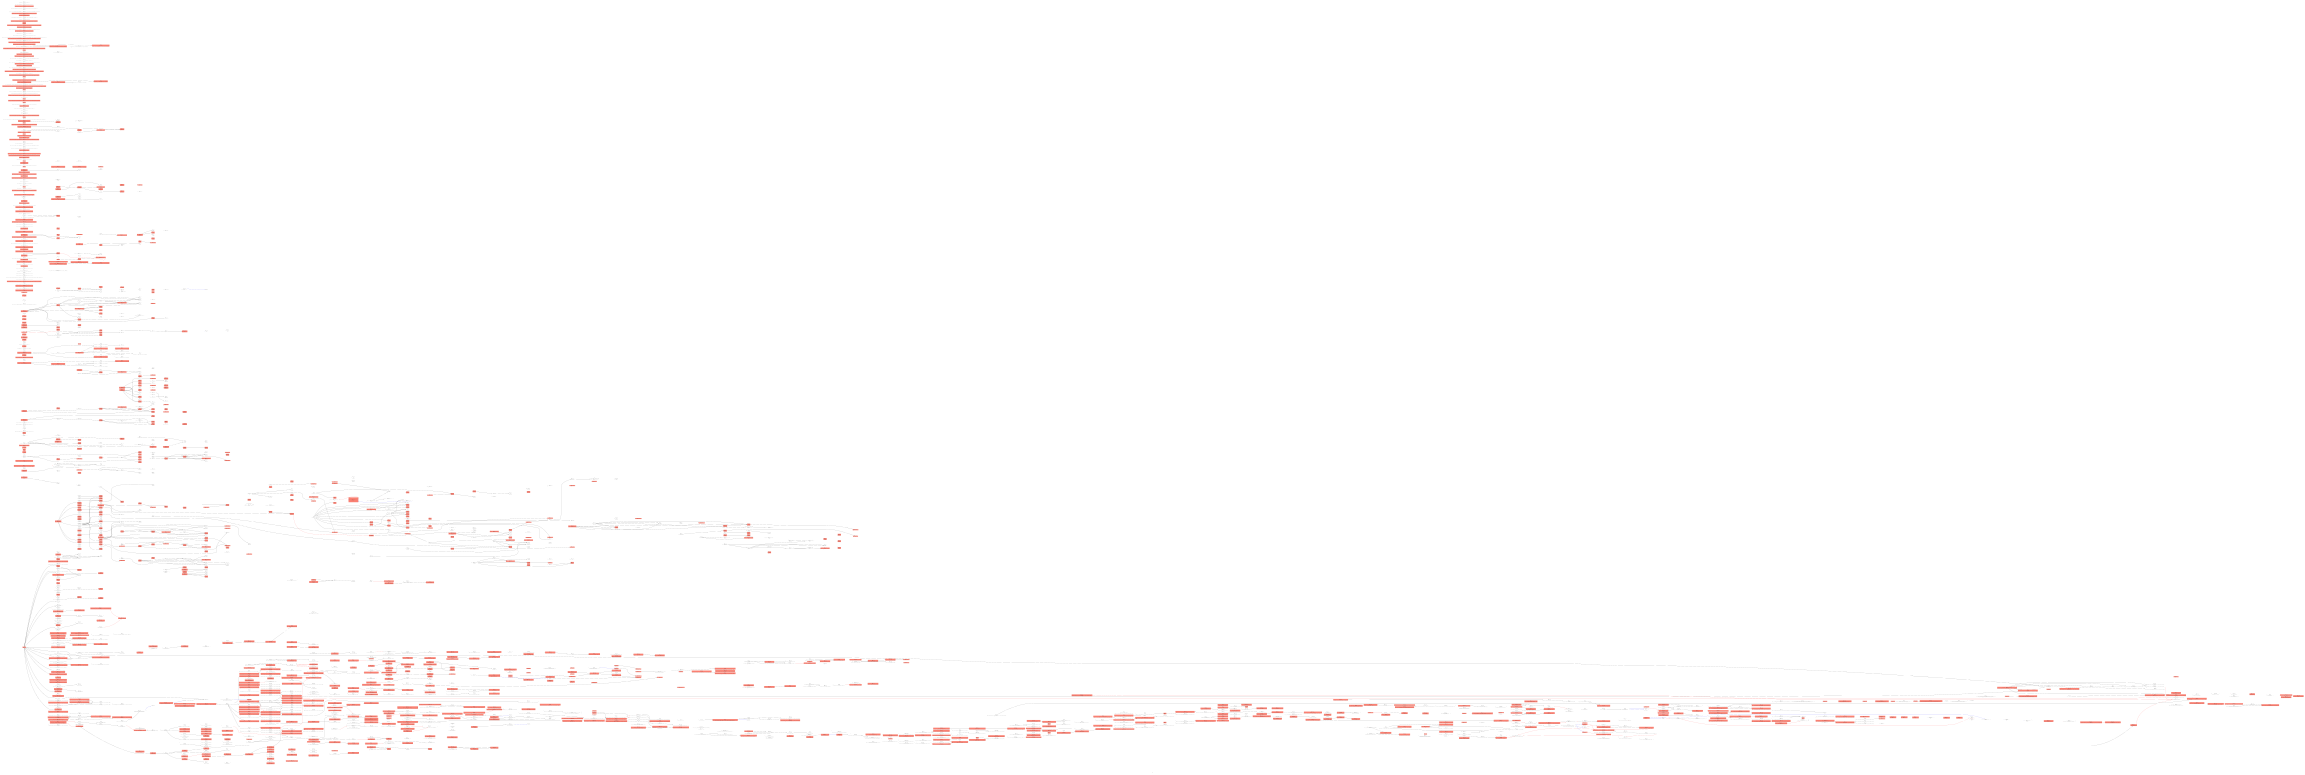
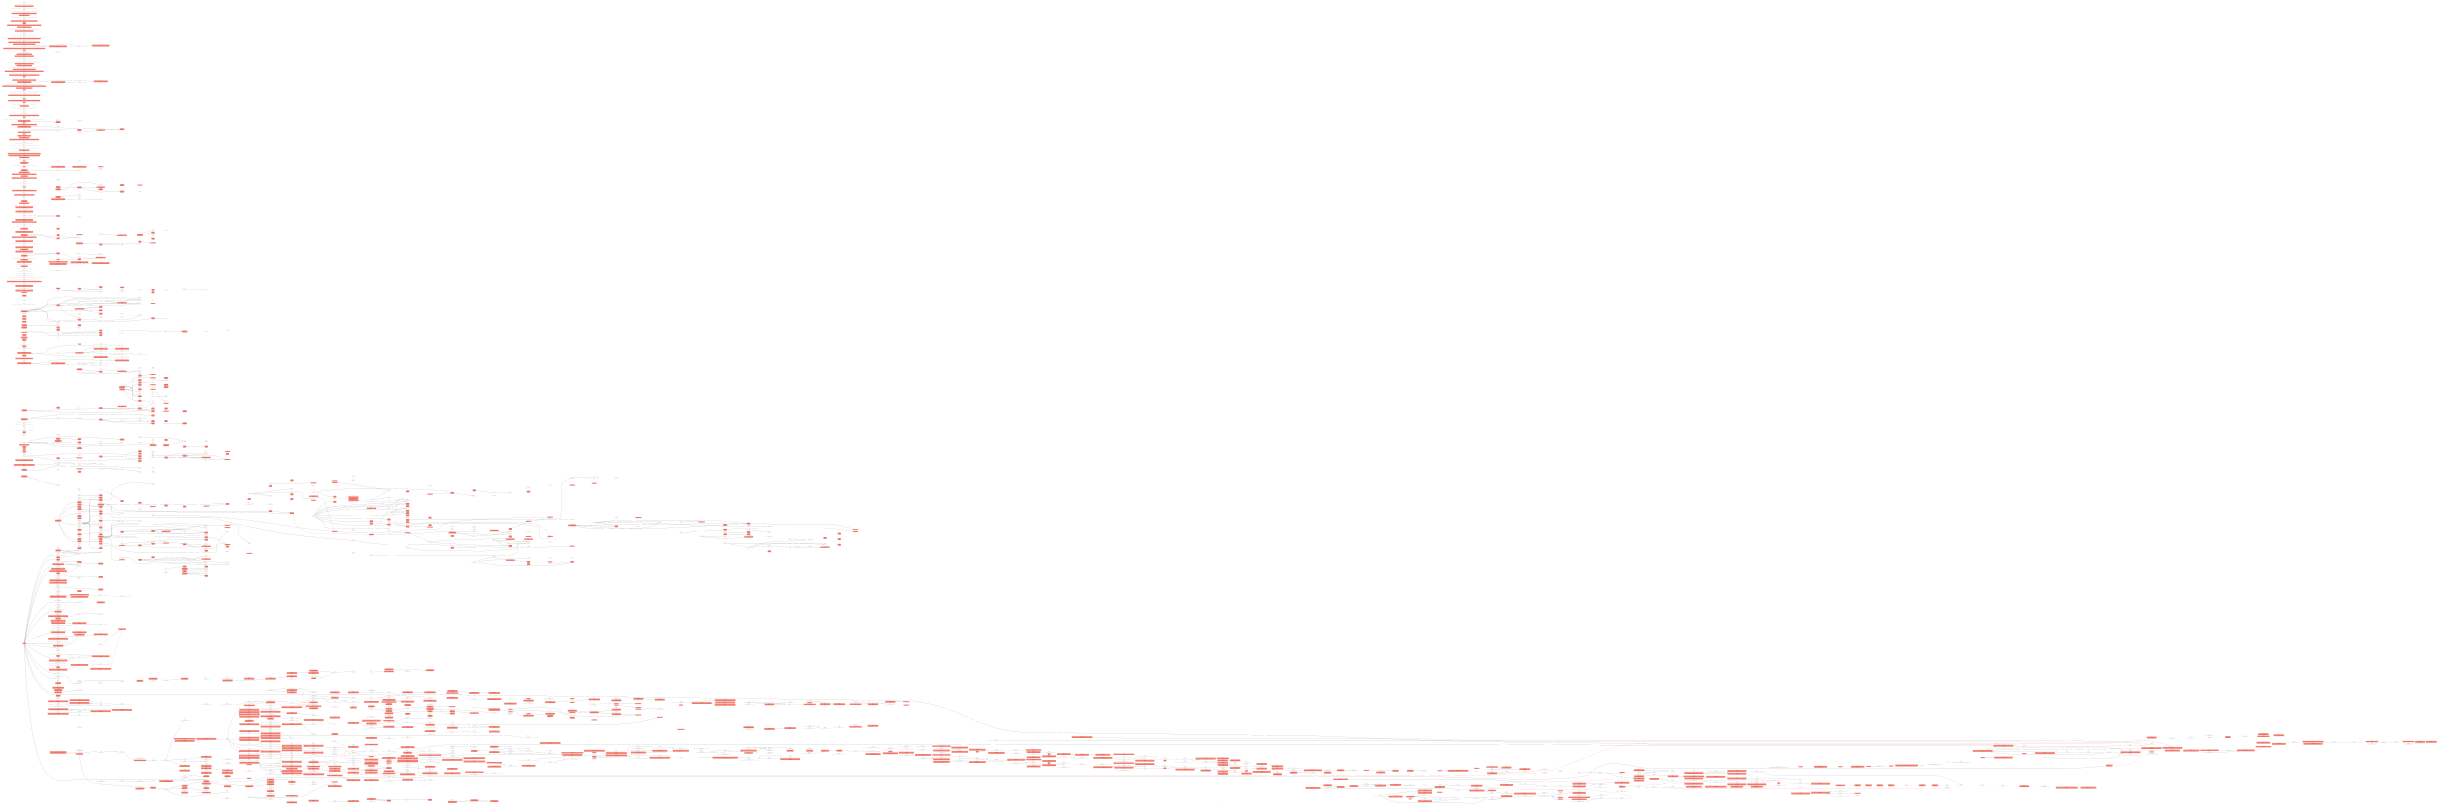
none -> (2263, 747)
